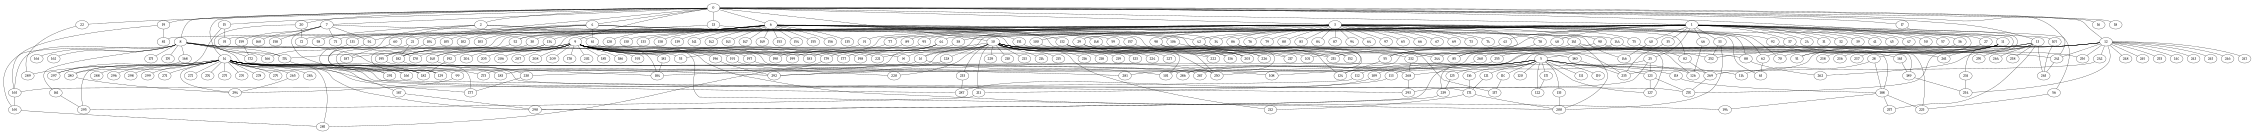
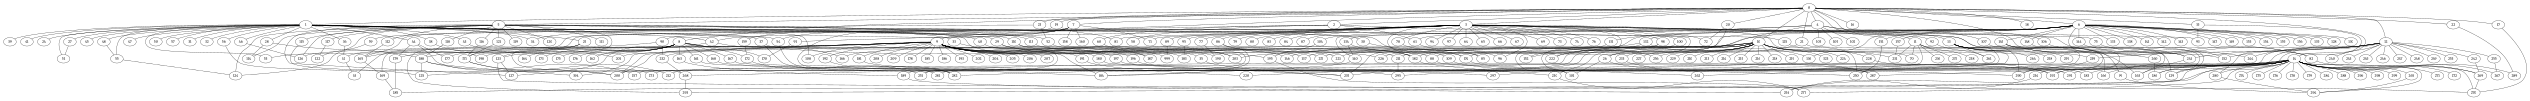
(677, 42) -> none
(1565, 55) -> (1057, 18)
none -> (558, 59)
(793, 59) -> (1167, 59)
none -> (921, 76)
